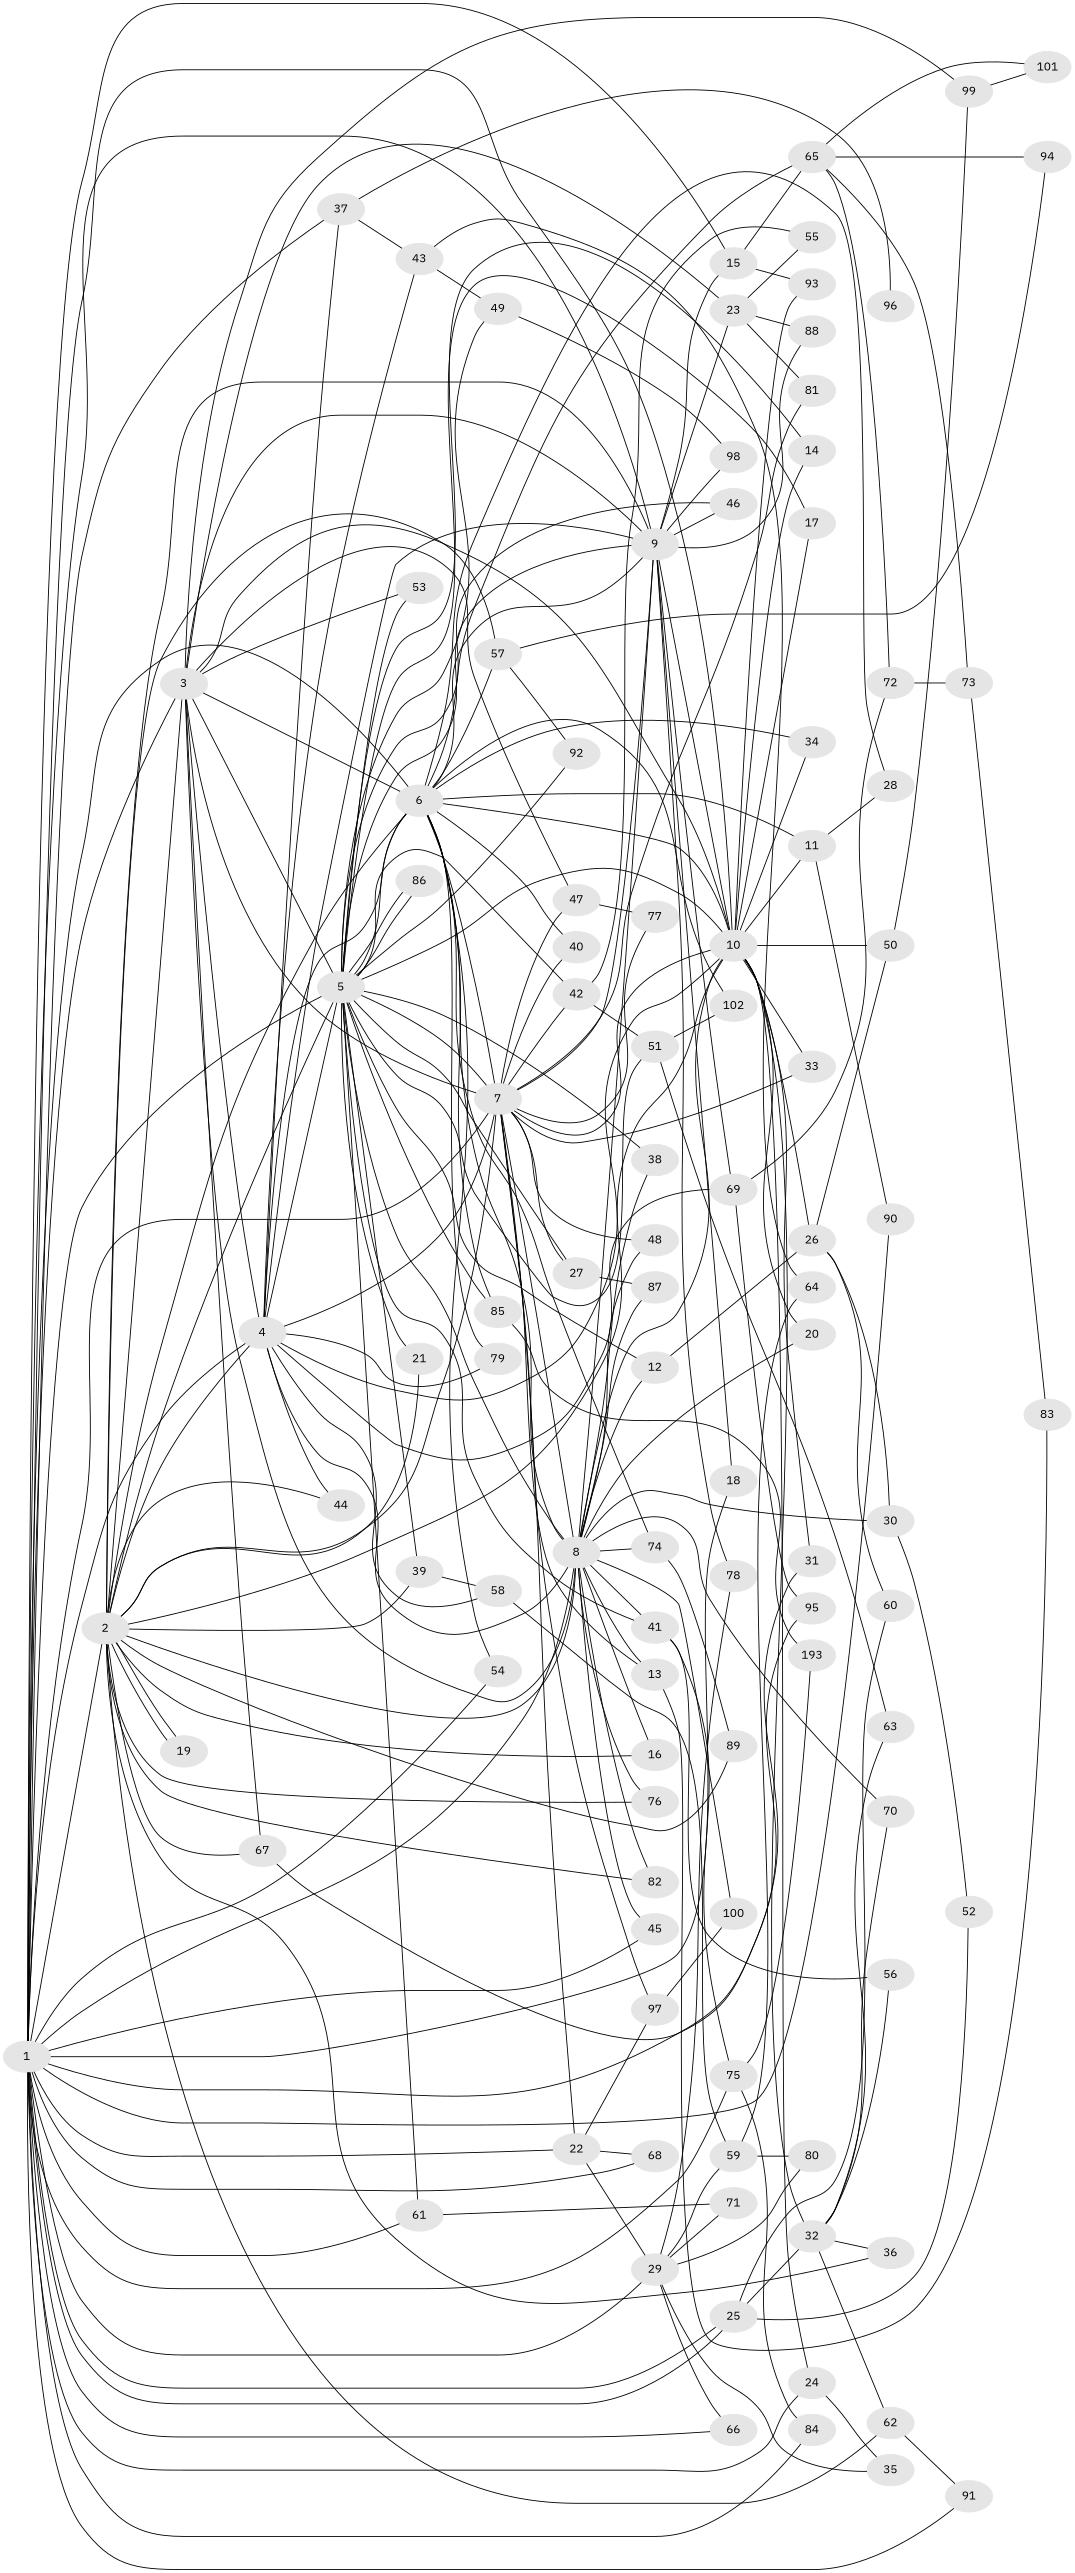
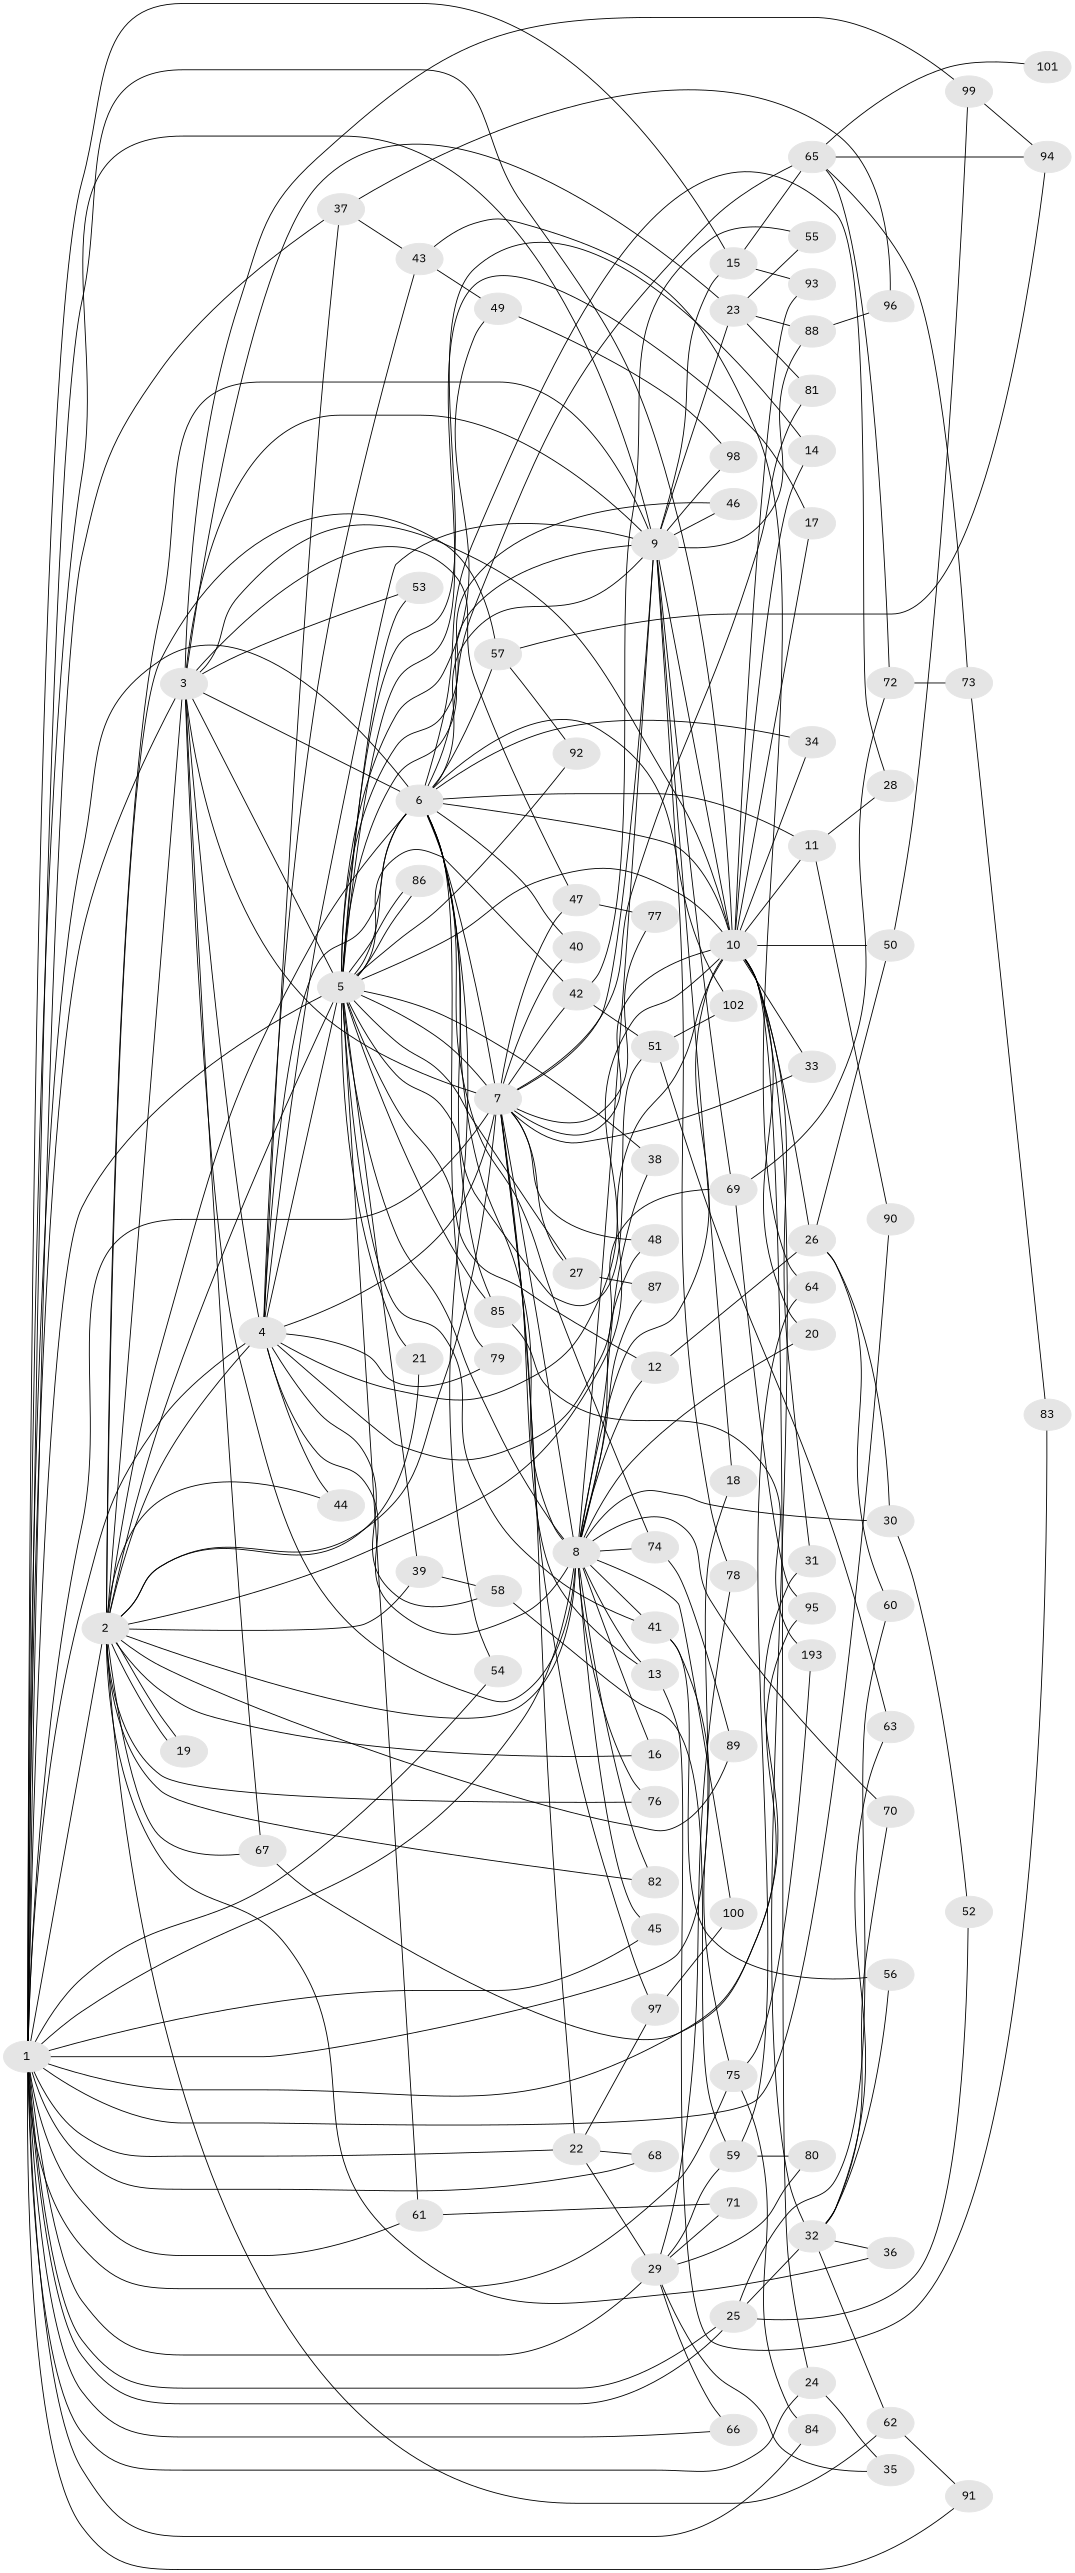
(1008, 79) -> (1008, 124)
none -> (851, 319)
